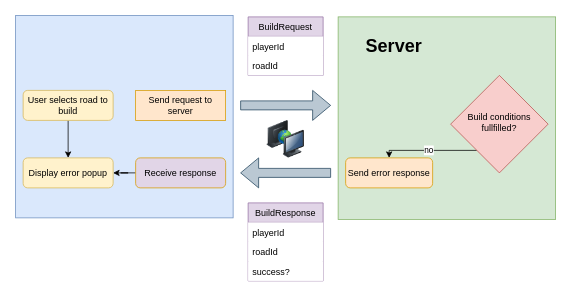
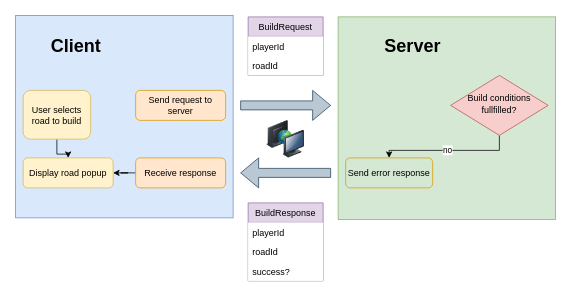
none -> (75, 46)
(393, 46) -> (412, 46)
(68, 105) -> (57, 115)
(180, 105) -> (180, 105)
(499, 124) -> (499, 105)
(68, 173) -> (68, 173)
(180, 173) -> (180, 173)
(389, 173) -> (389, 173)
